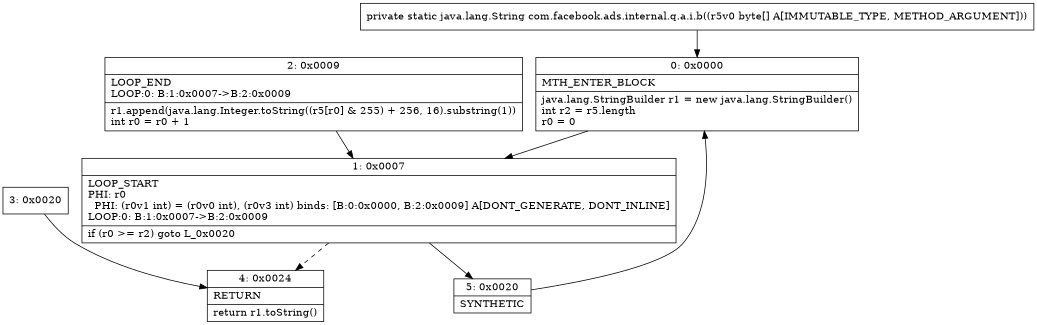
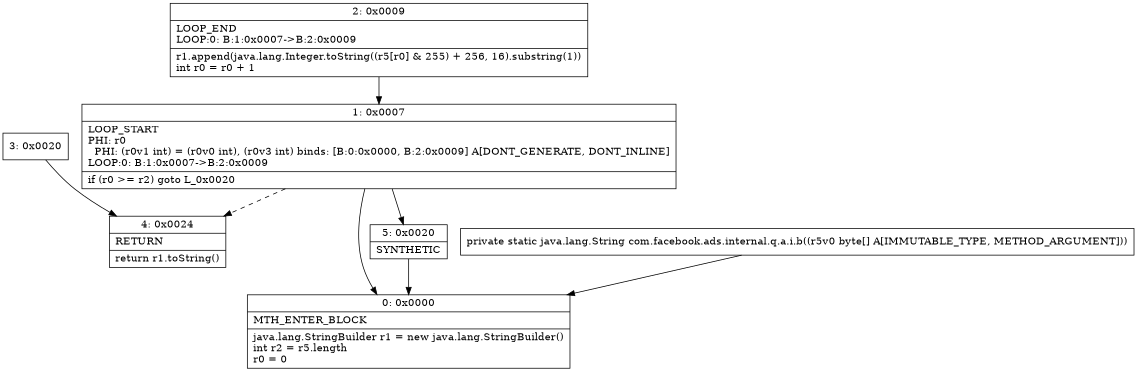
(550, 143) -> (359, 240)
